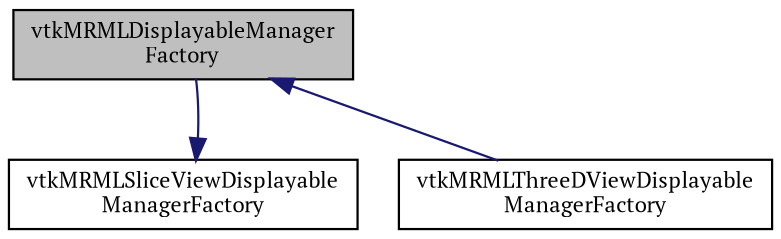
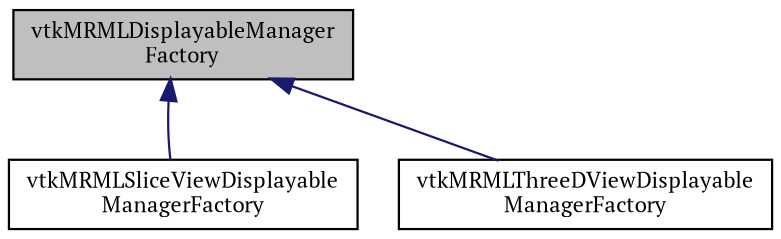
(198, 108) -> (168, 131)
